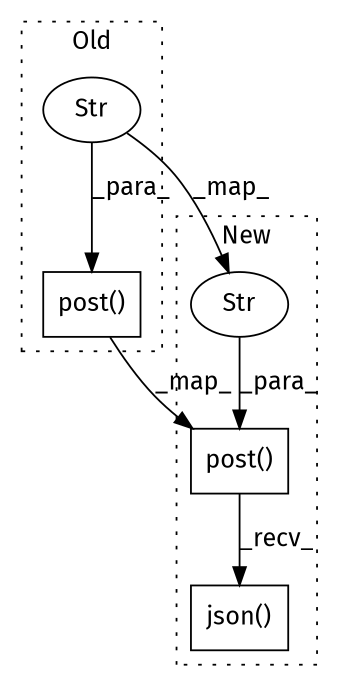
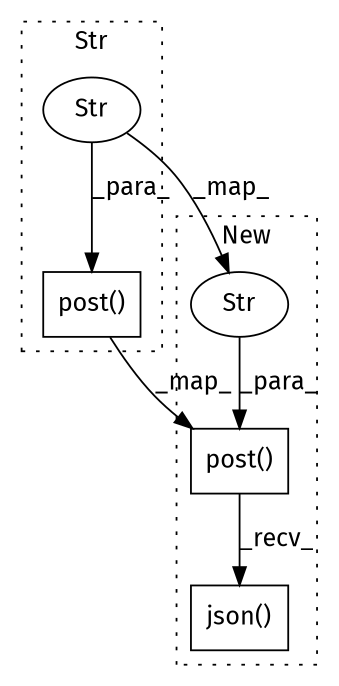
(92, 42) -> (92, 42)
